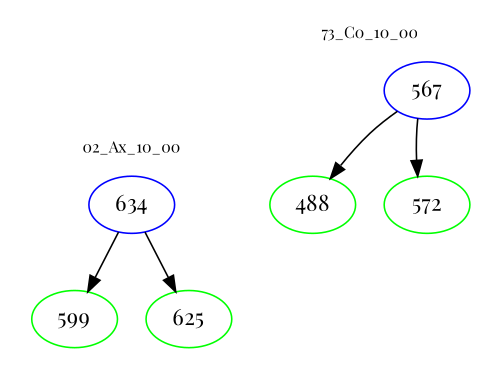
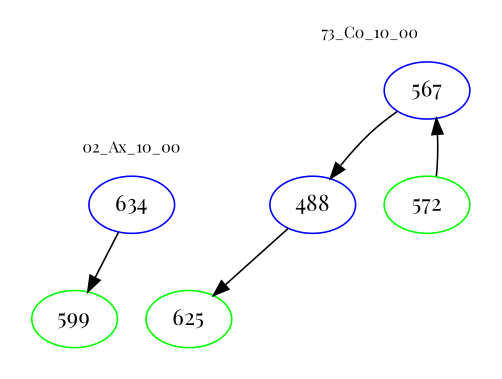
(416, 139) -> (438, 155)
(313, 205) -> (313, 205)
(157, 255) -> (257, 257)
